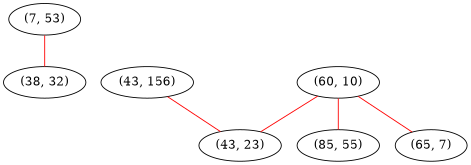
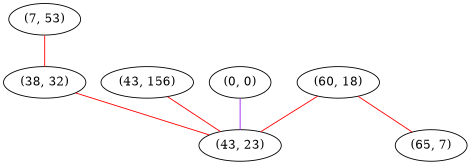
none -> (240, 82)
(338, 82) -> (338, 82)
none -> (142, 114)
(338, 145) -> none
